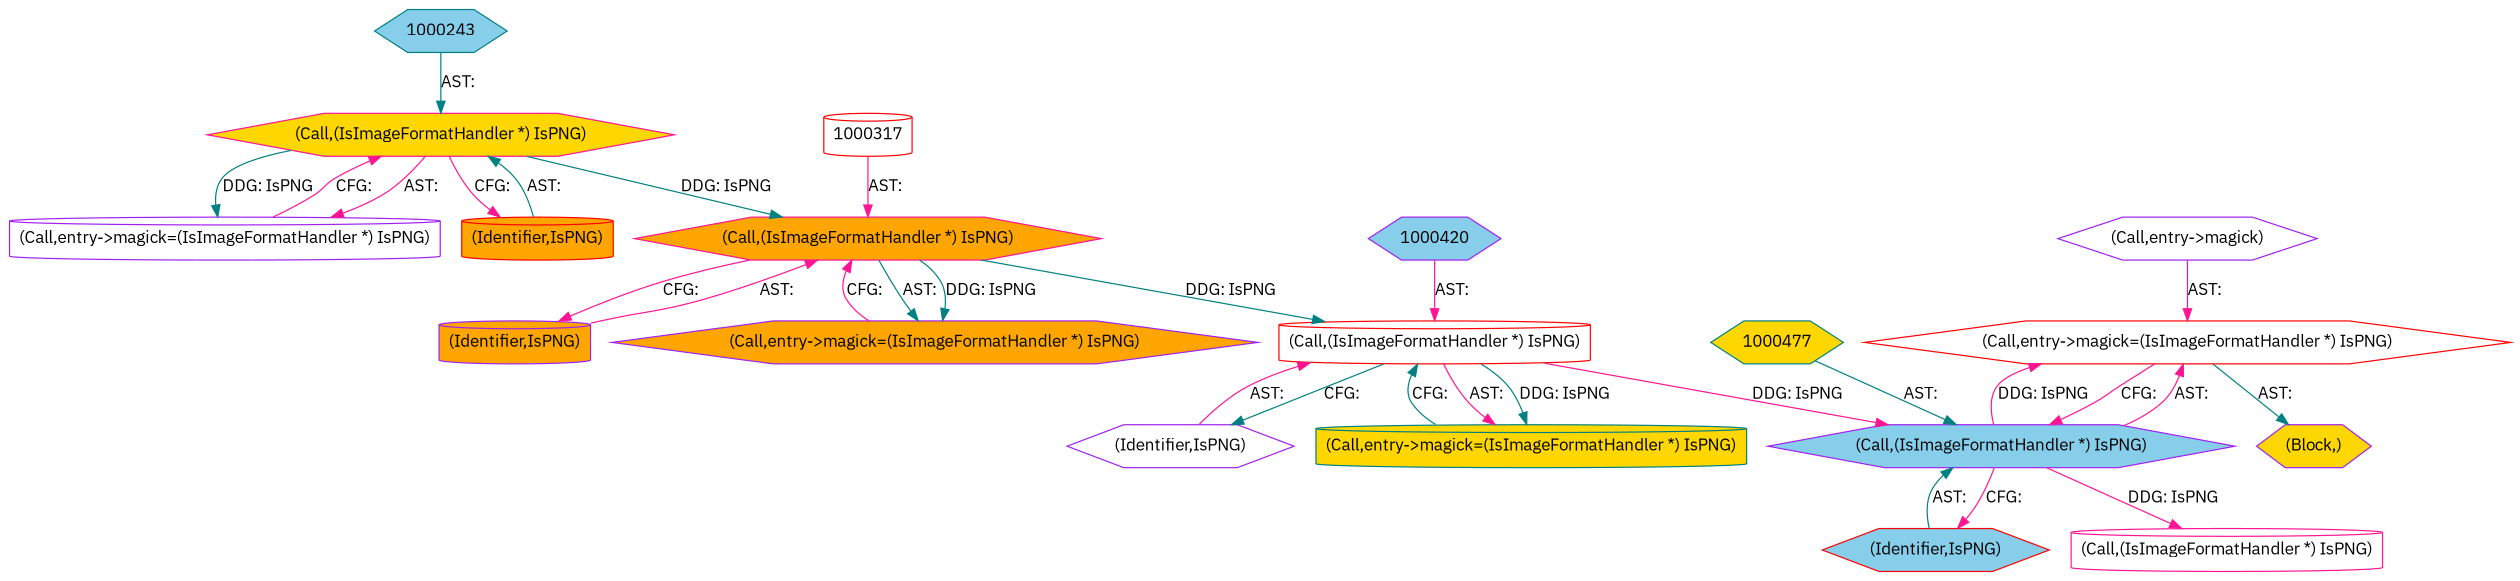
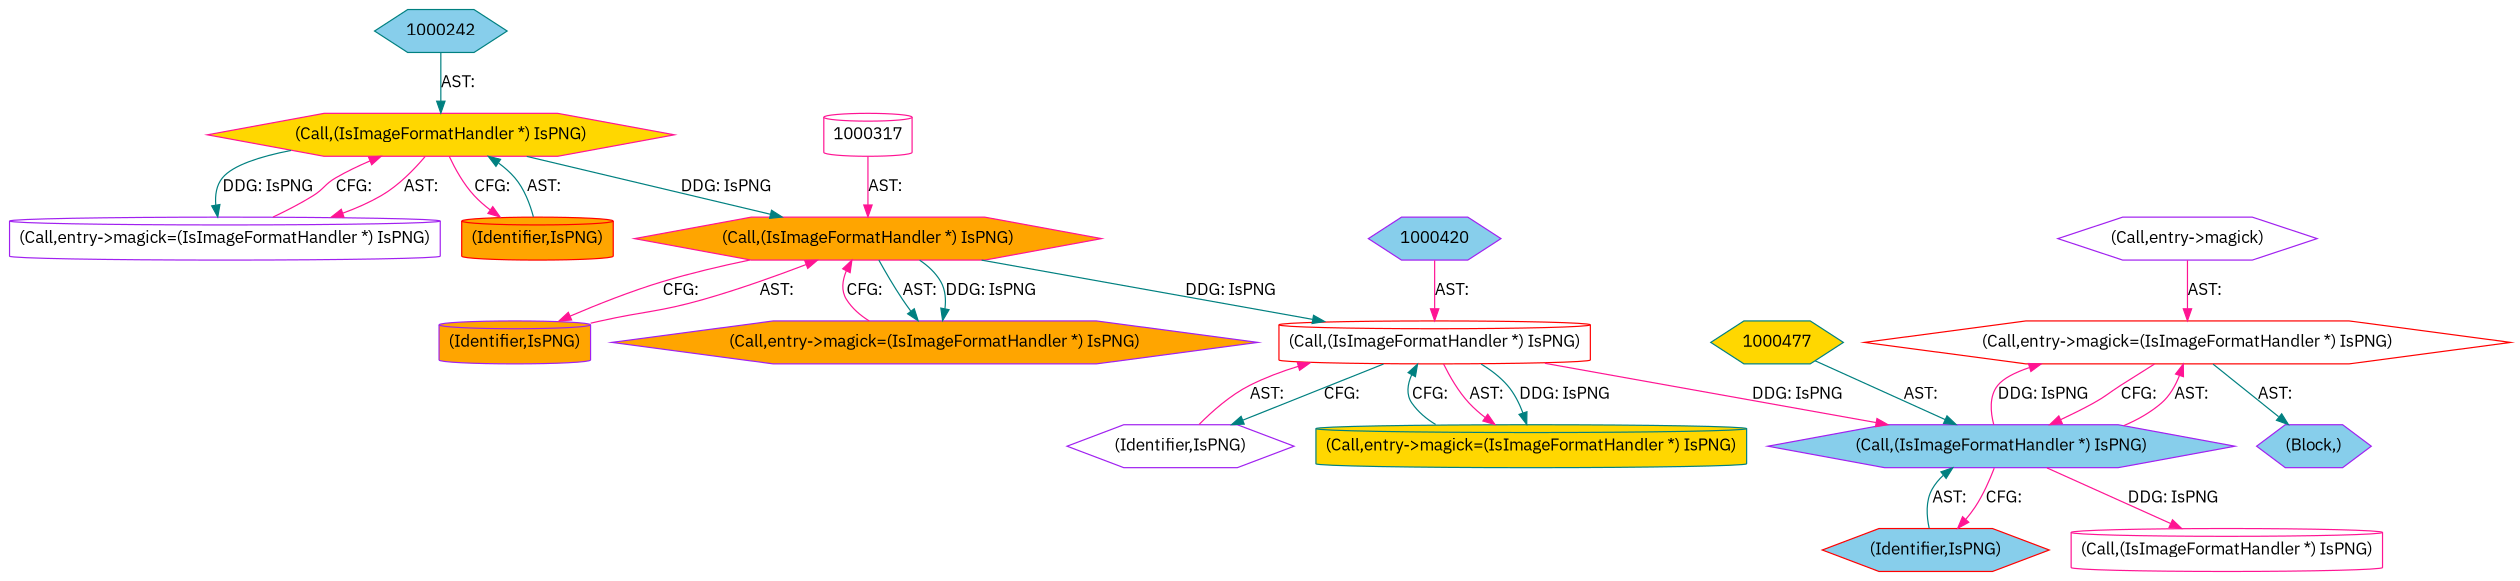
(441, 31) -> (441, 31)
(868, 135) -> (868, 135)
(2314, 446) -> (2314, 446)
